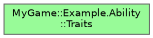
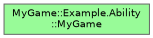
(77, 19) -> (77, 19)
